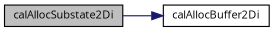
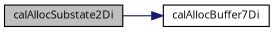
(216, 16) -> (216, 16)
